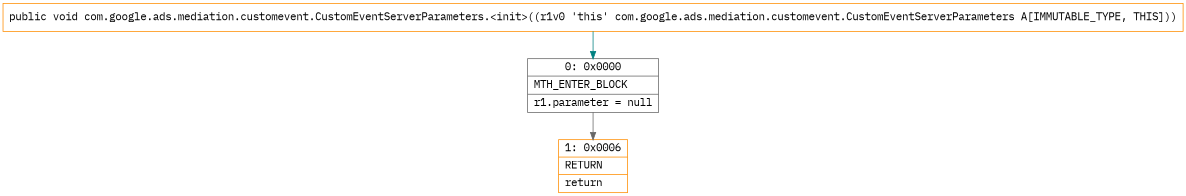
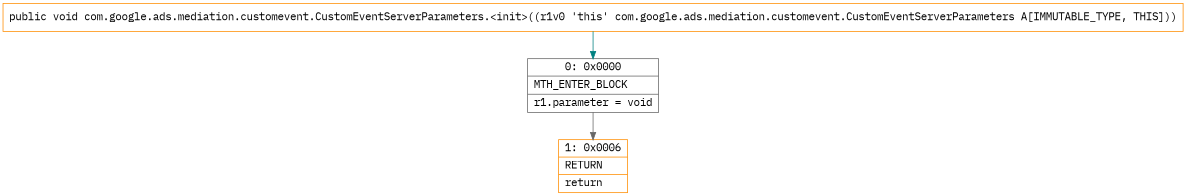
(593, 103) -> (593, 103)
